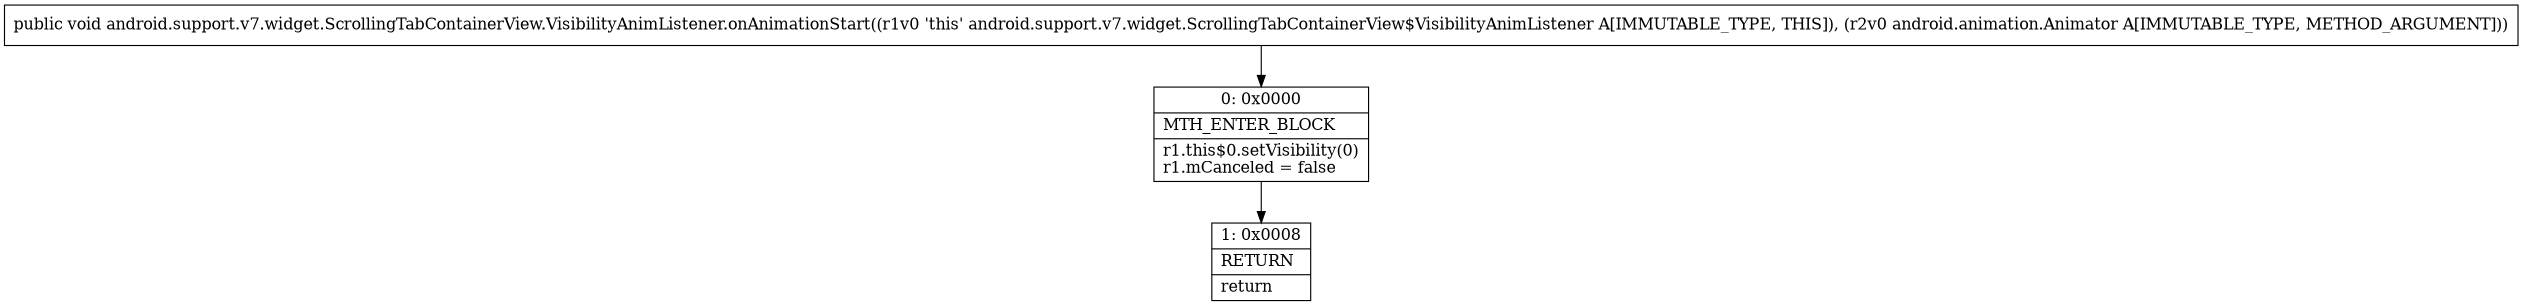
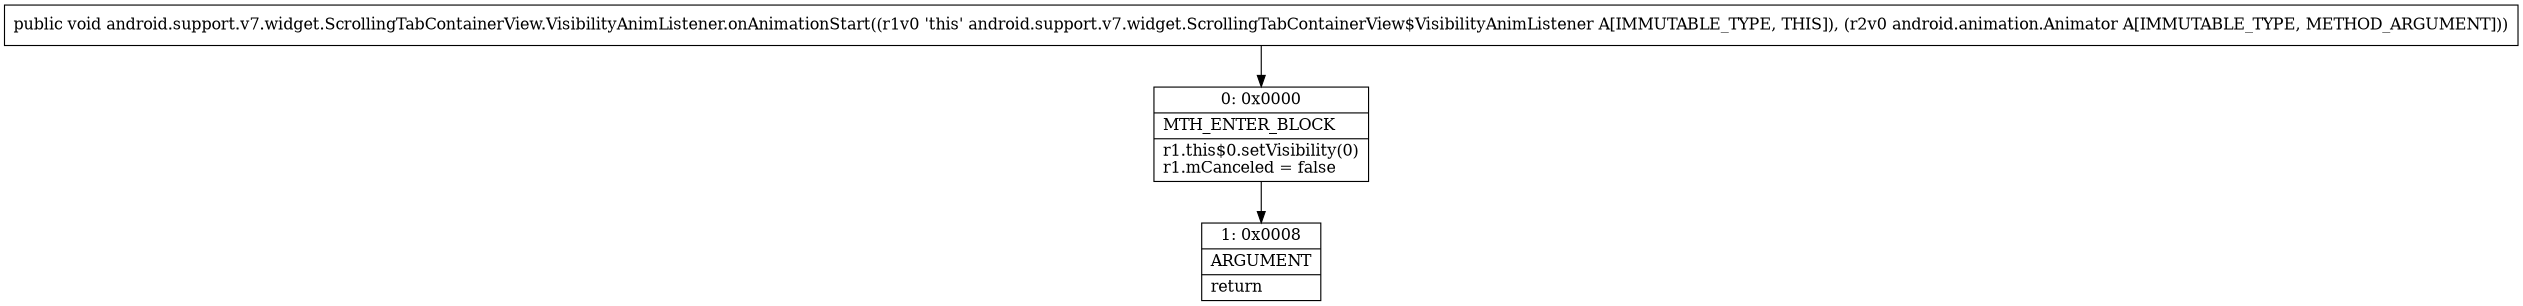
(1257, 261) -> (1261, 261)
